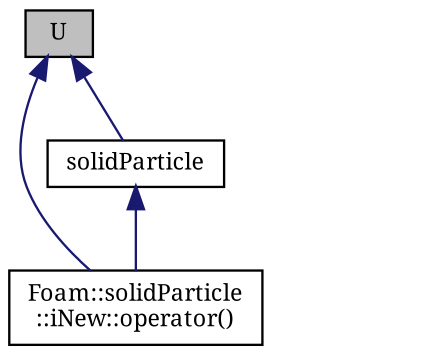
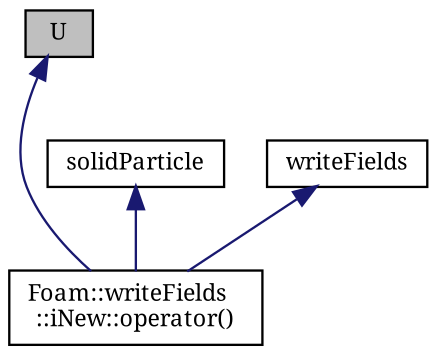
(104, 109) -> none
none -> (347, 164)
(136, 308) -> (136, 308)
